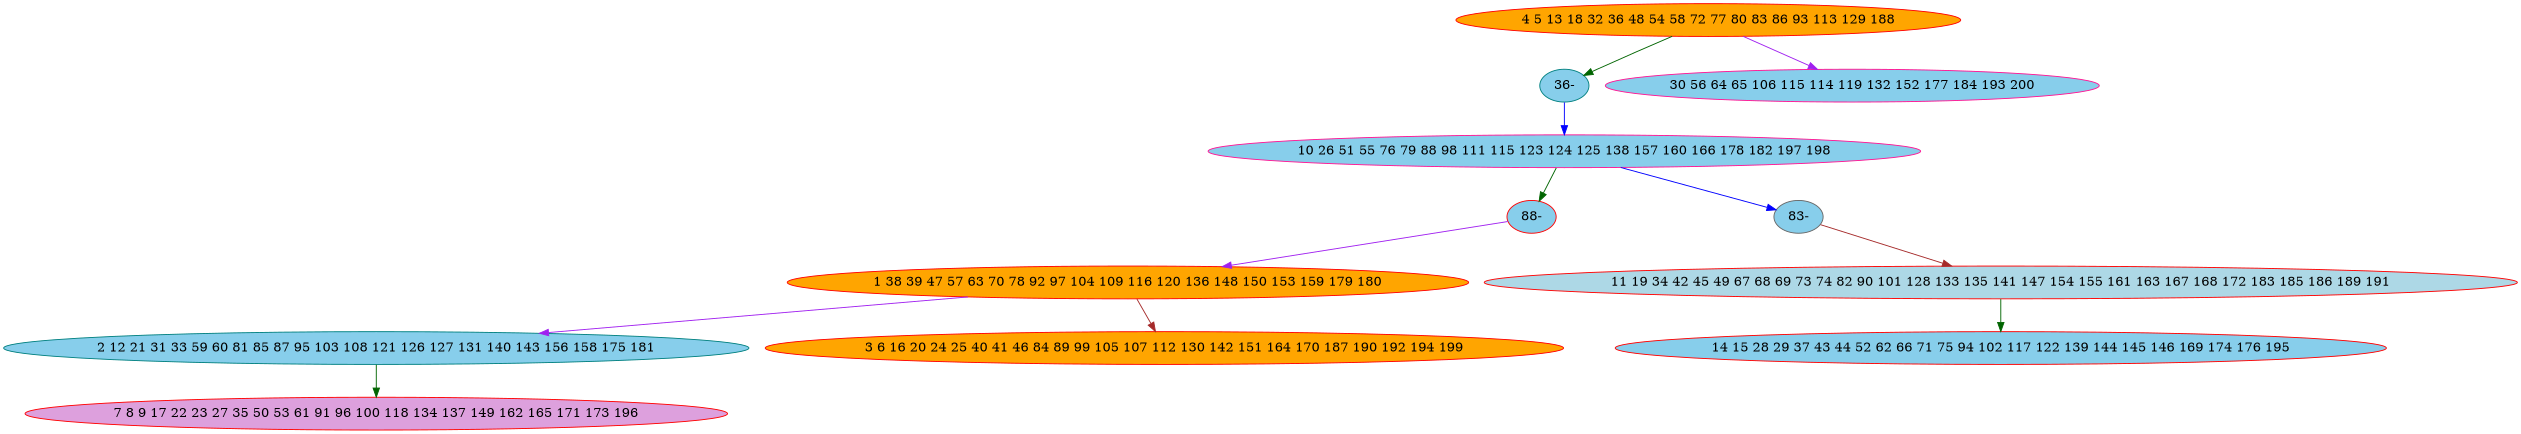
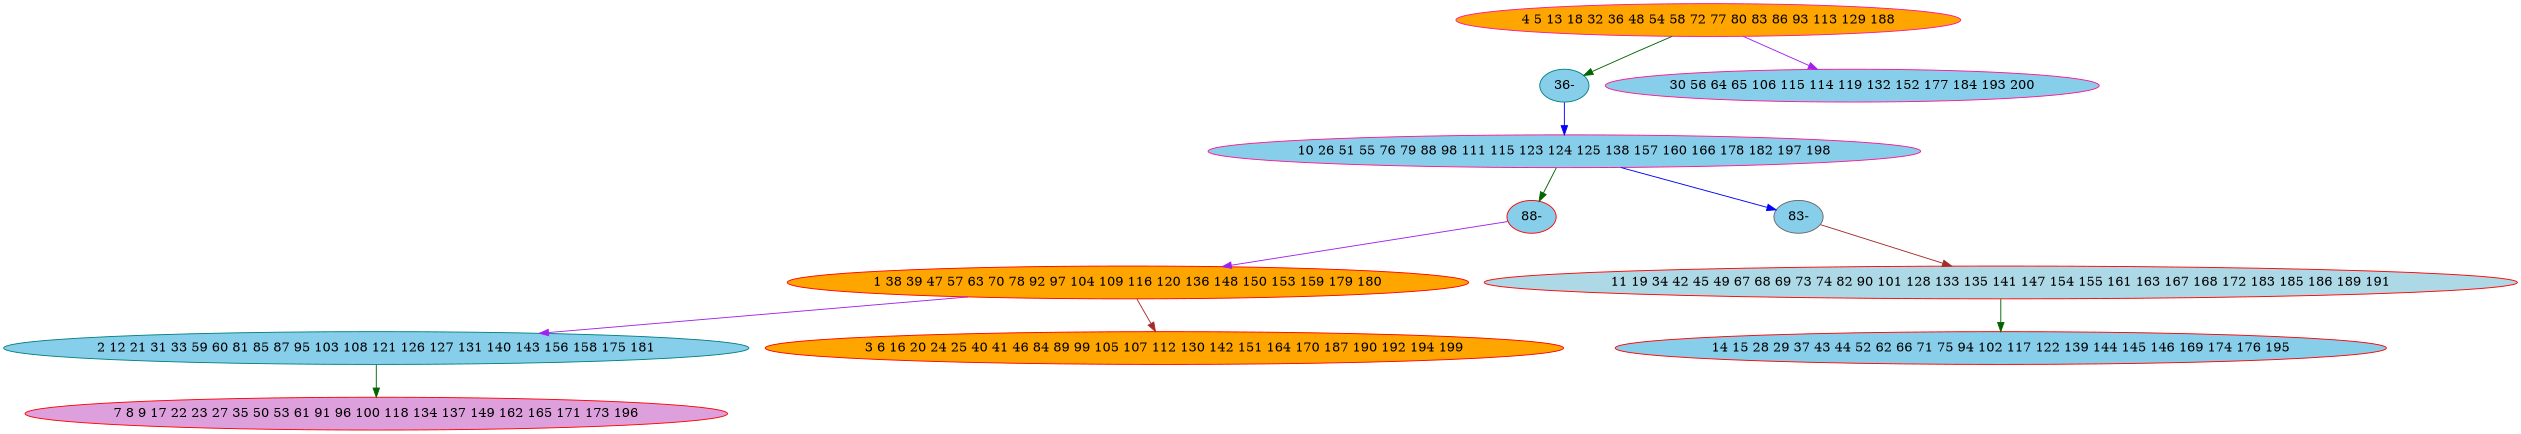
(1708, 20) -> (1708, 20)
